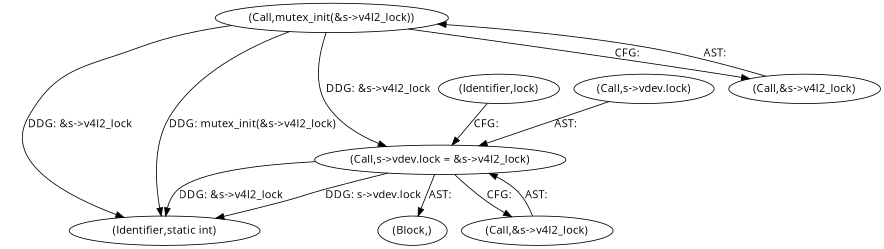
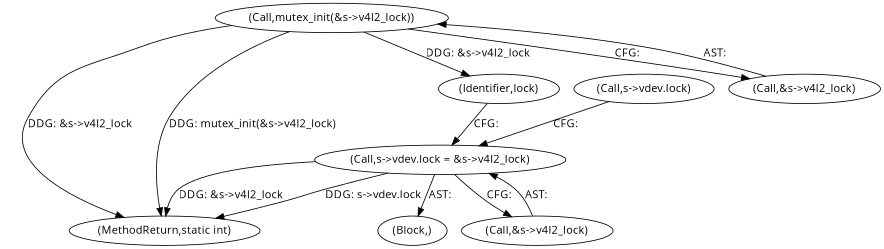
(325, 101) -> (413, 52)
(567, 124) -> (567, 124)
(165, 231) -> (165, 231)
